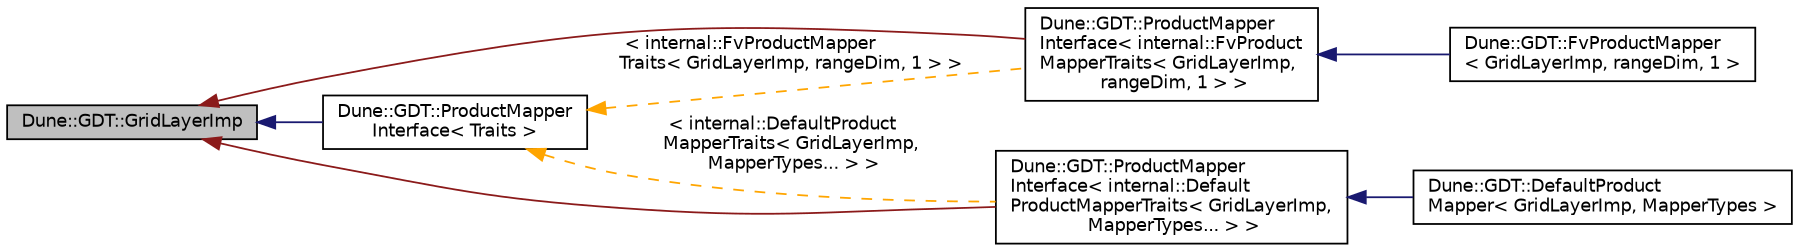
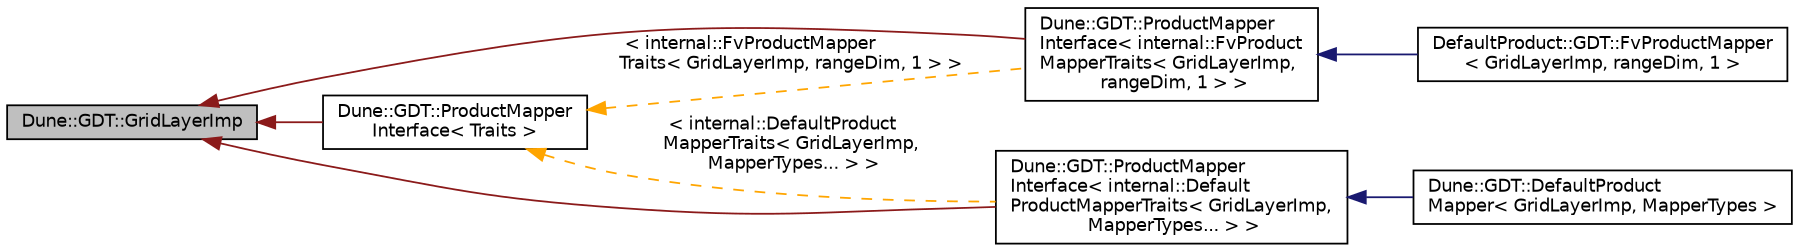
(1603, 54) -> (1603, 54)
(299, 122) -> (299, 122)
